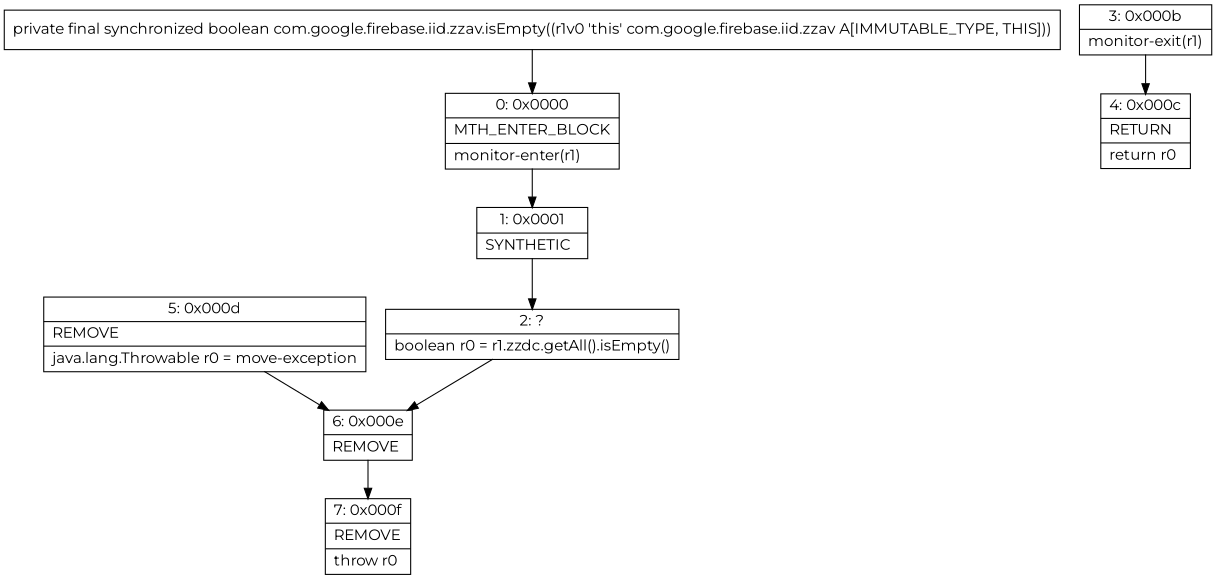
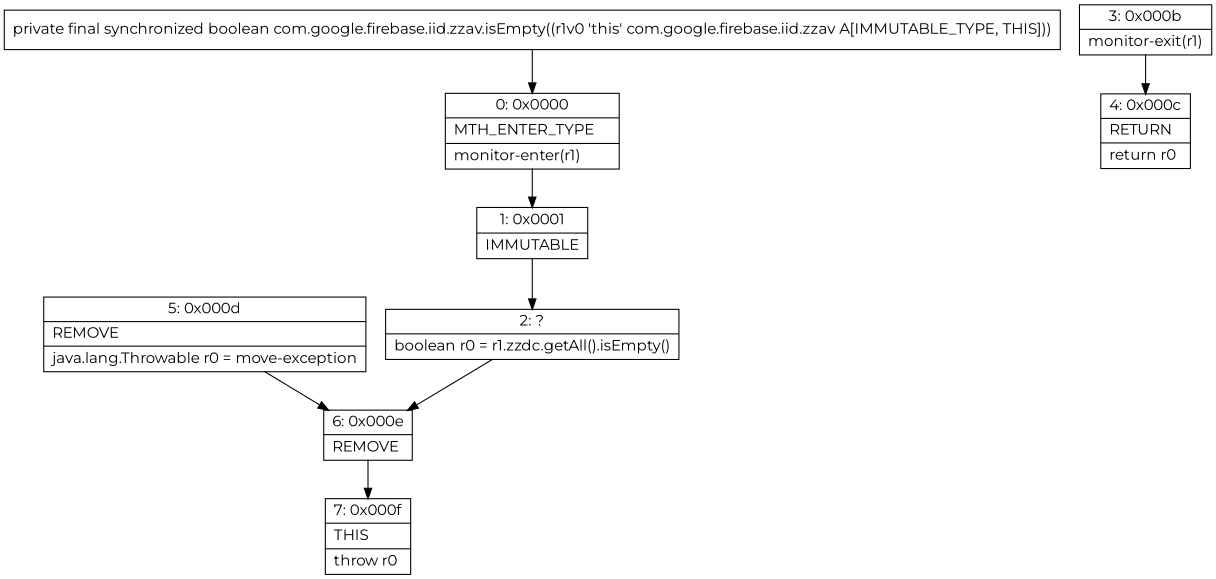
(532, 130) -> (524, 130)
(528, 245) -> (532, 245)
(367, 535) -> (351, 535)
